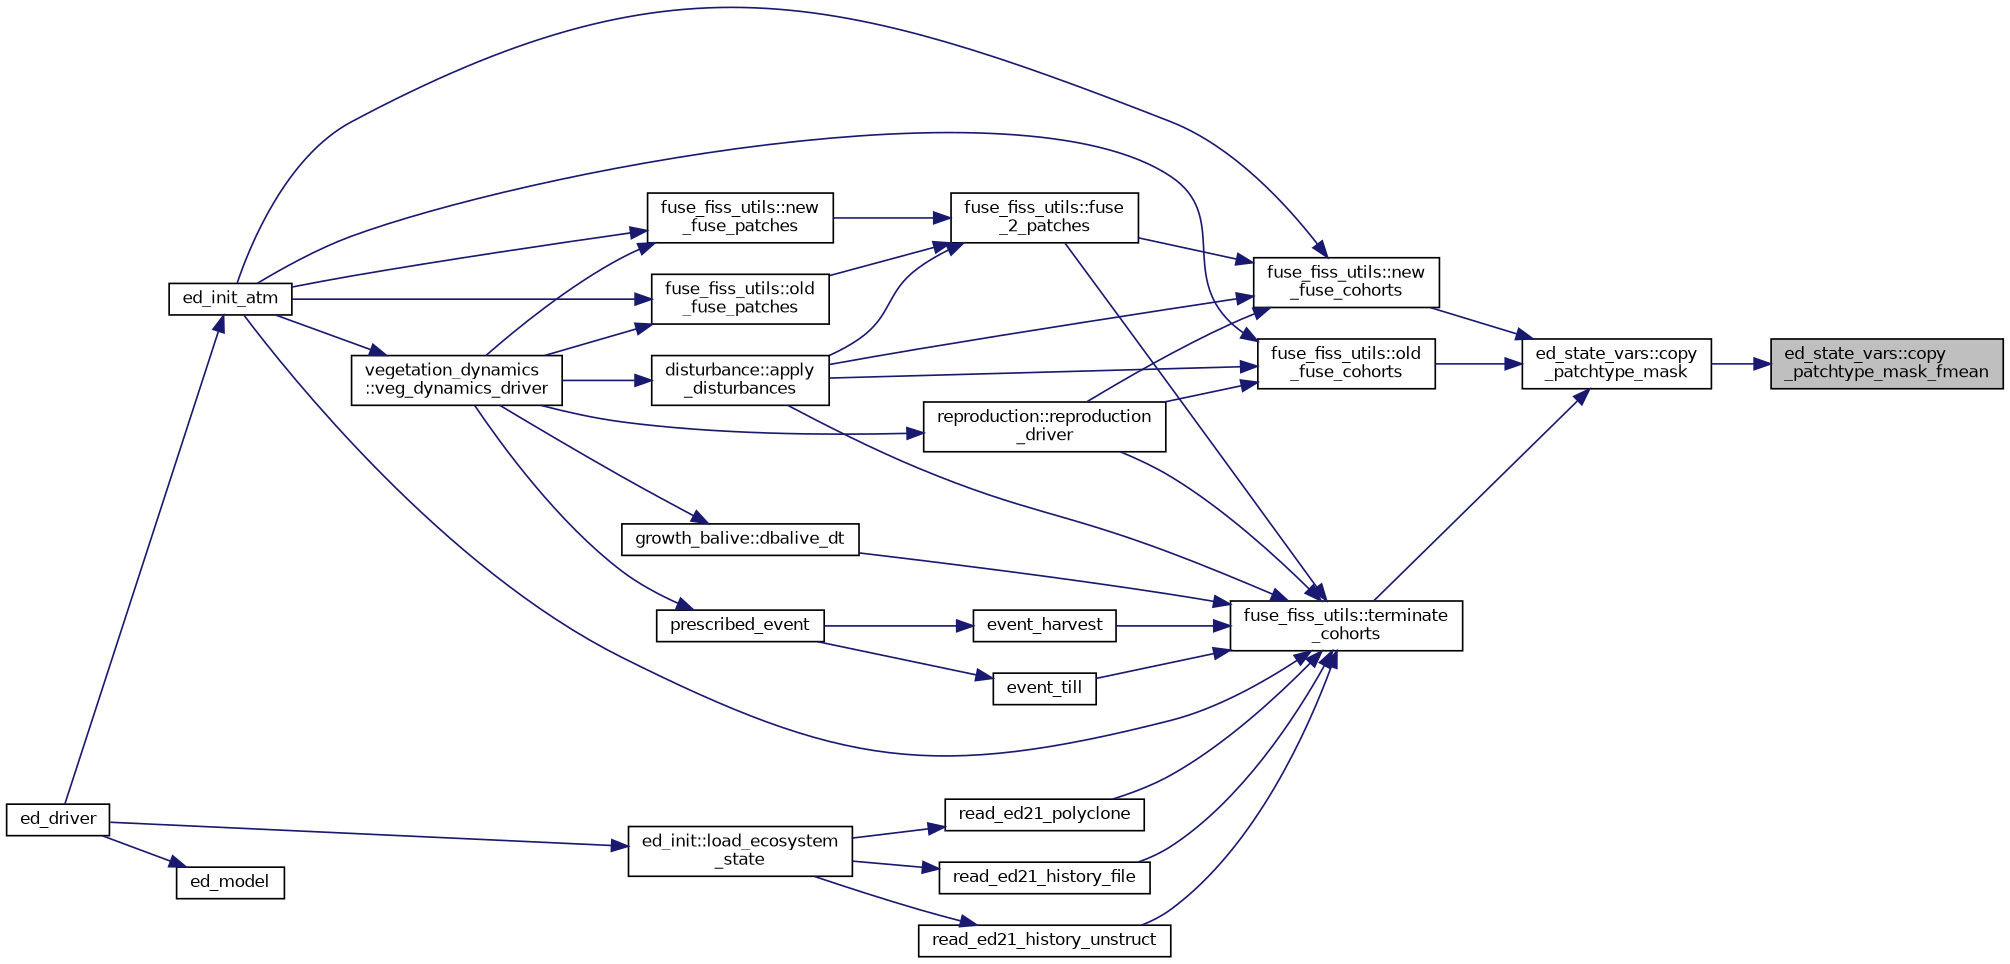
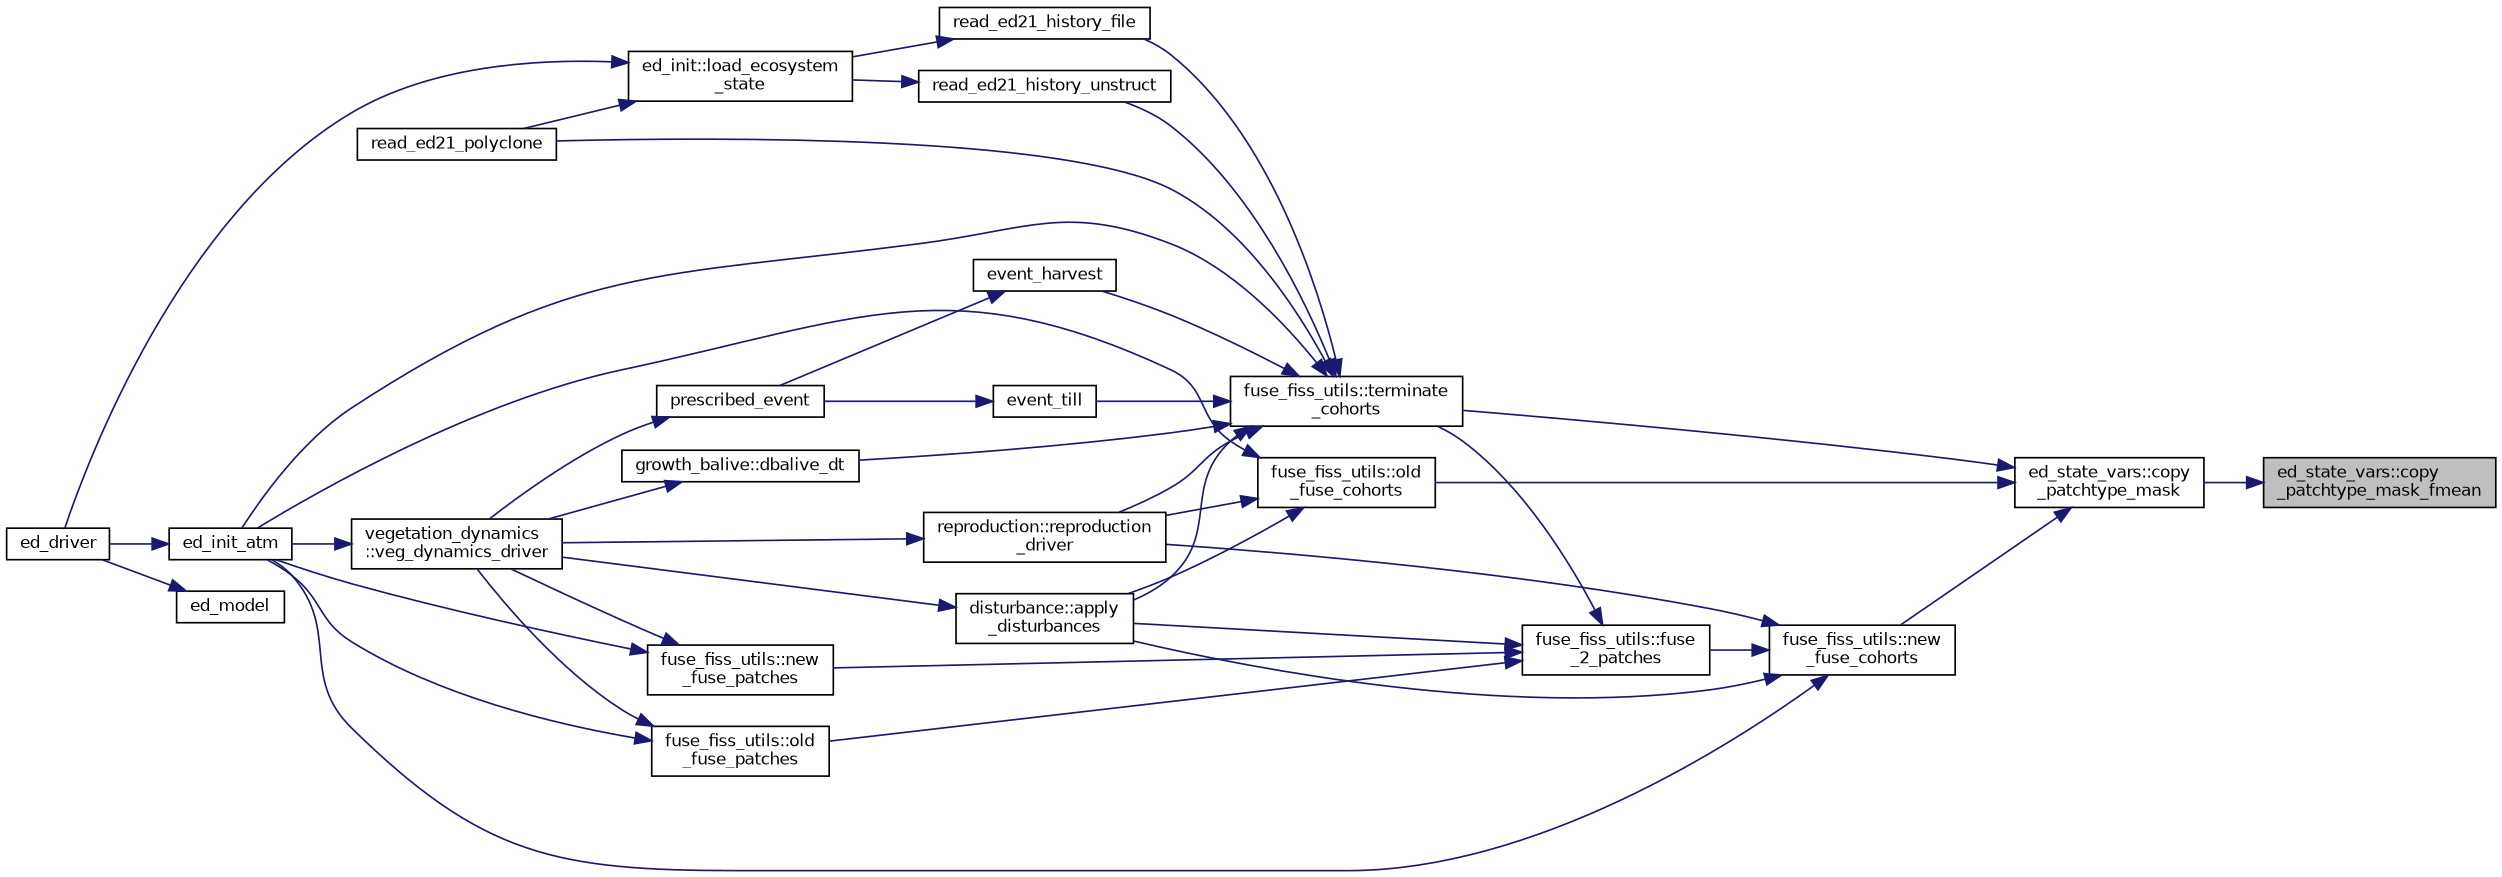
(1191, 415) -> (1529, 507)
(890, 833) -> (572, 117)
